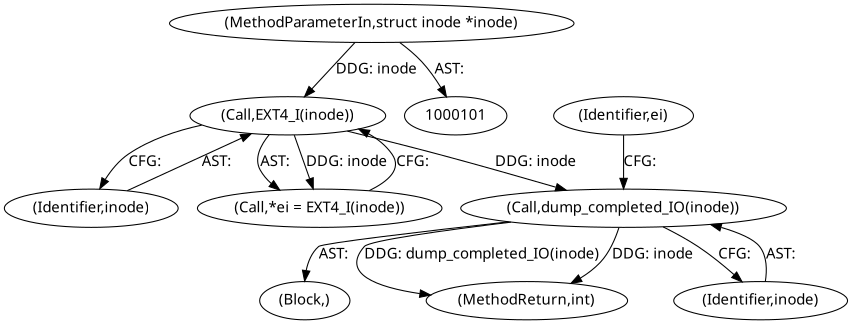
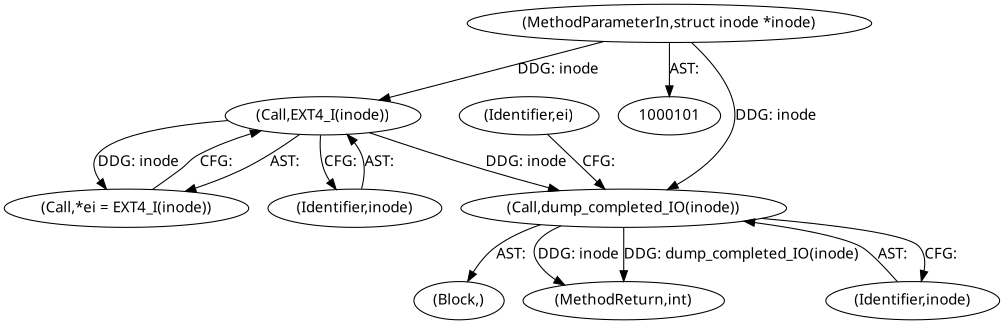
none -> (734, 119)
